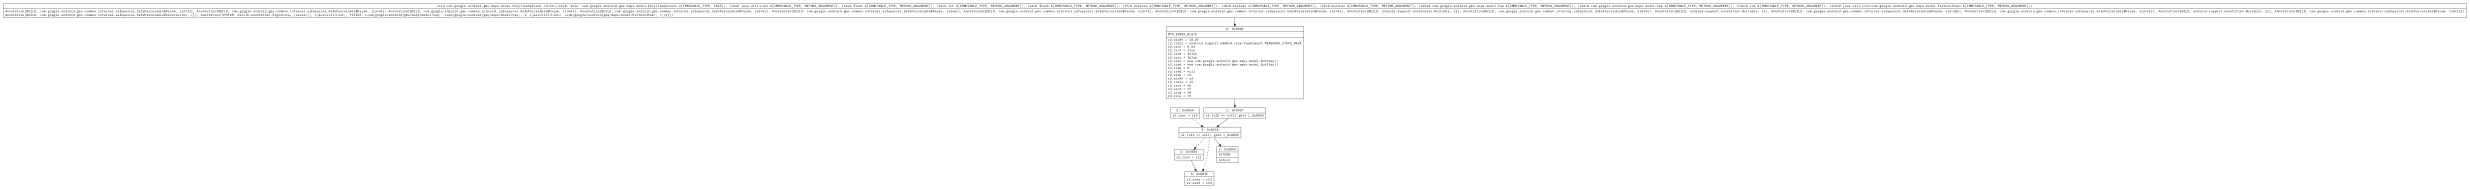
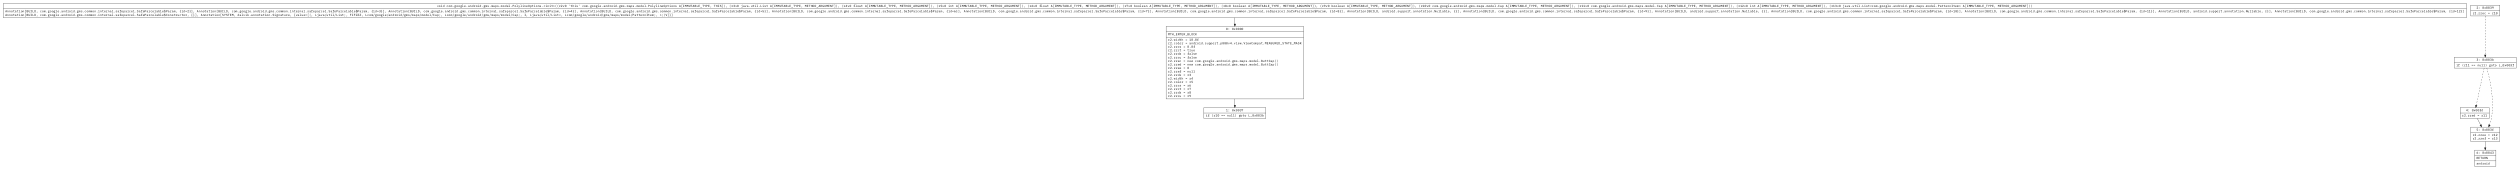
(1223, 122) -> none
(1217, 141) -> (2485, 145)
(1224, 160) -> (2483, 163)
